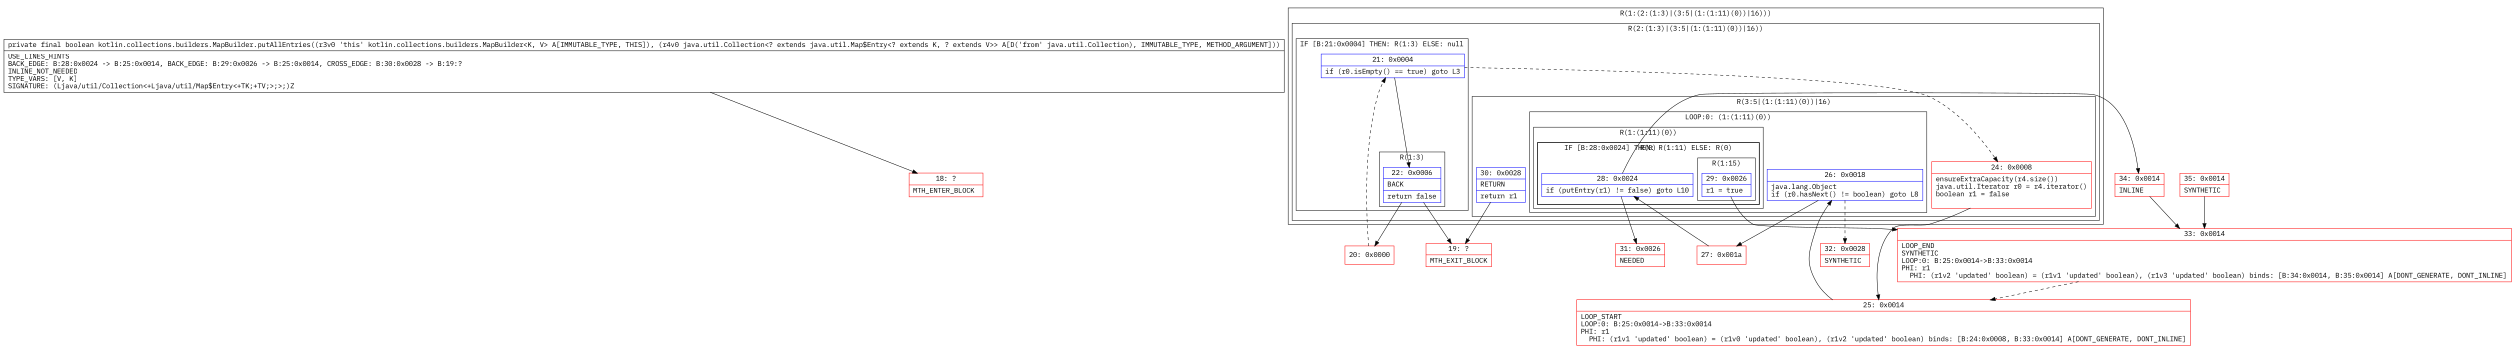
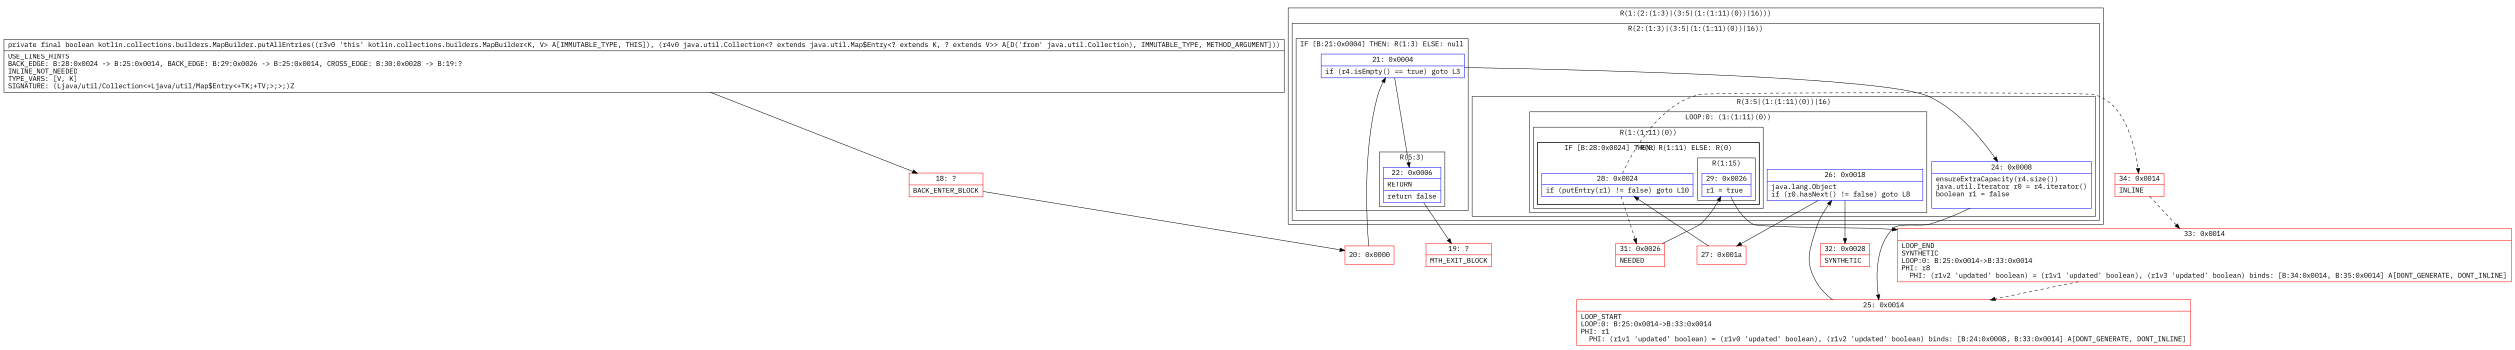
(1393, 72) -> (1393, 72)
(1743, 76) -> (1743, 76)
(1885, 93) -> (1885, 93)
(1412, 158) -> (1412, 158)
(1368, 163) -> (1368, 163)
(1396, 184) -> (1400, 184)
(1501, 185) -> none
(2012, 185) -> (2012, 185)
(2204, 185) -> none
(944, 191) -> (946, 191)
(1845, 194) -> (1841, 194)
(2163, 211) -> (2163, 211)
(1393, 217) -> (1161, 221)
(1845, 219) -> (1845, 219)
none -> (1695, 227)
(1632, 228) -> (1632, 228)
(1918, 268) -> (1918, 268)
